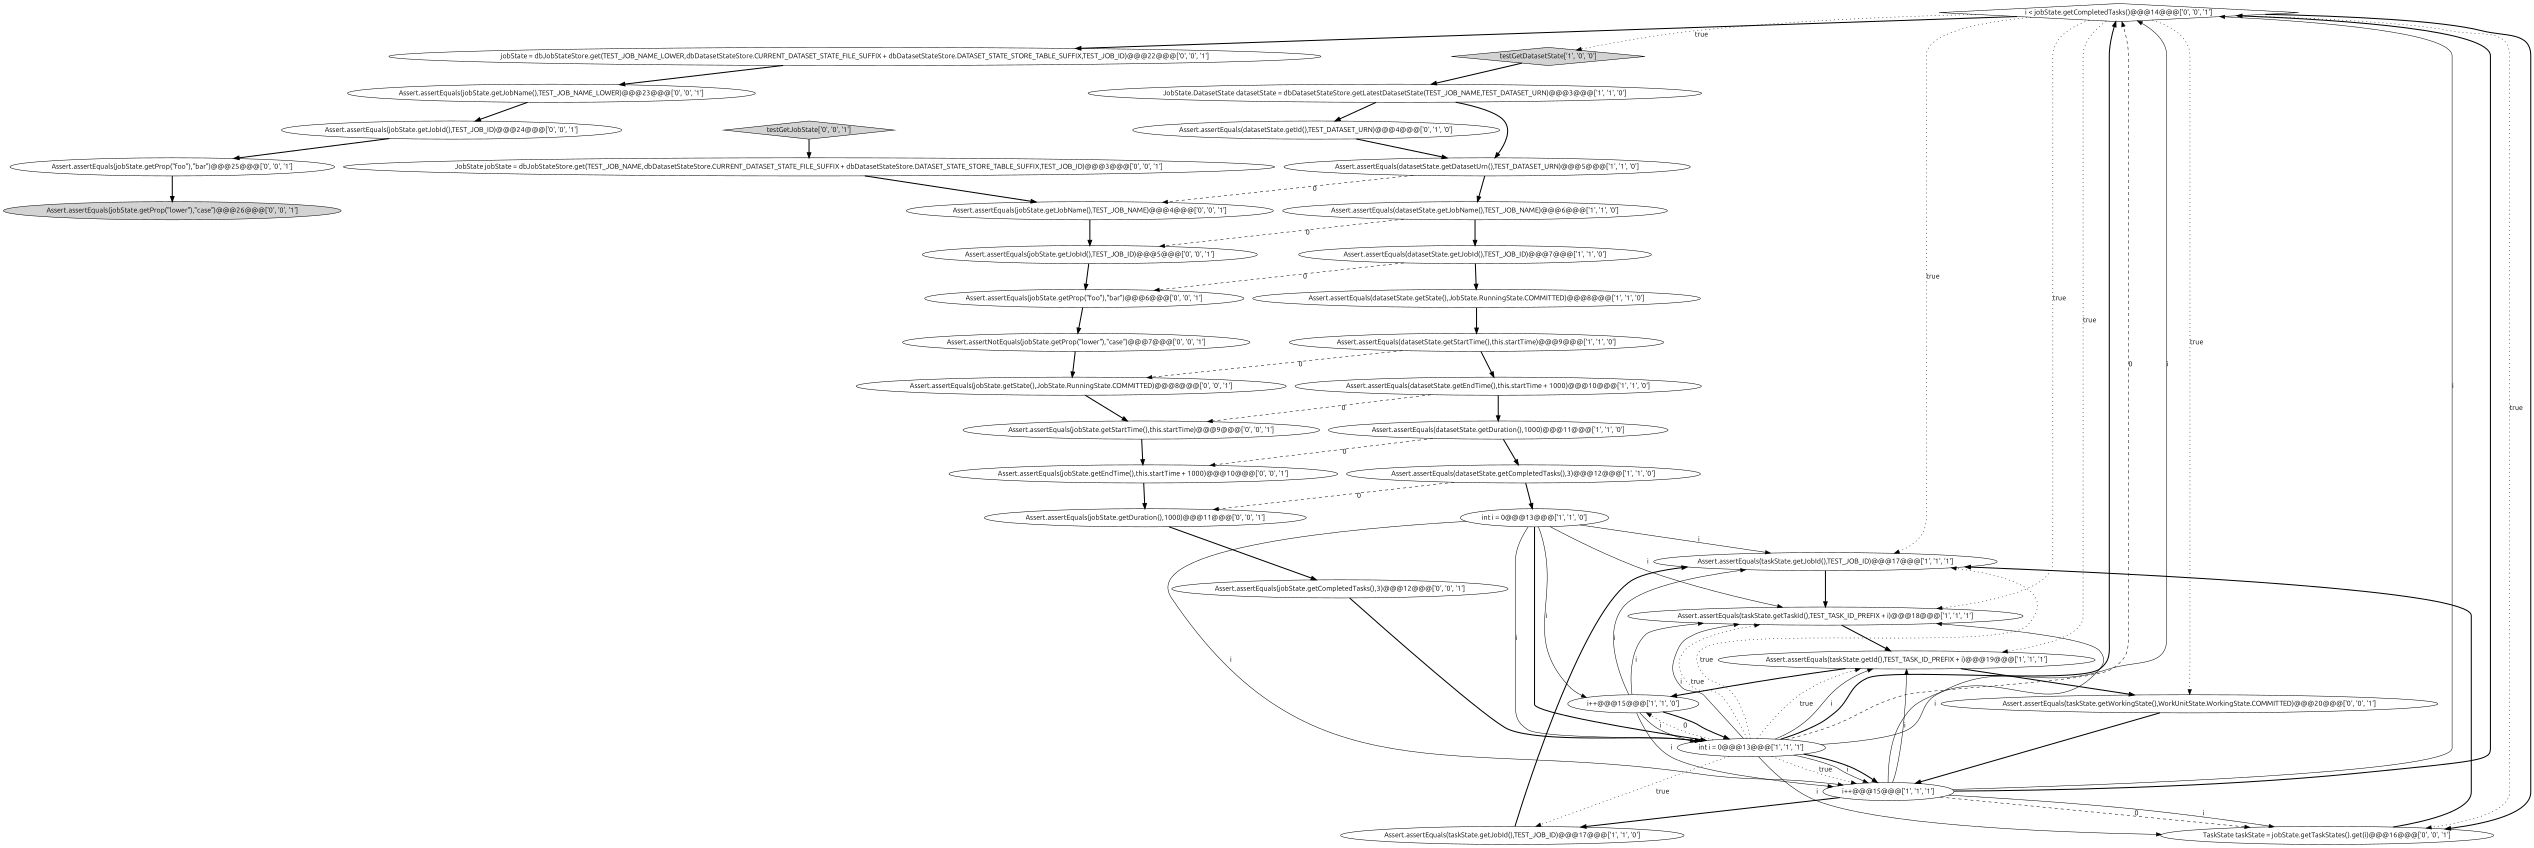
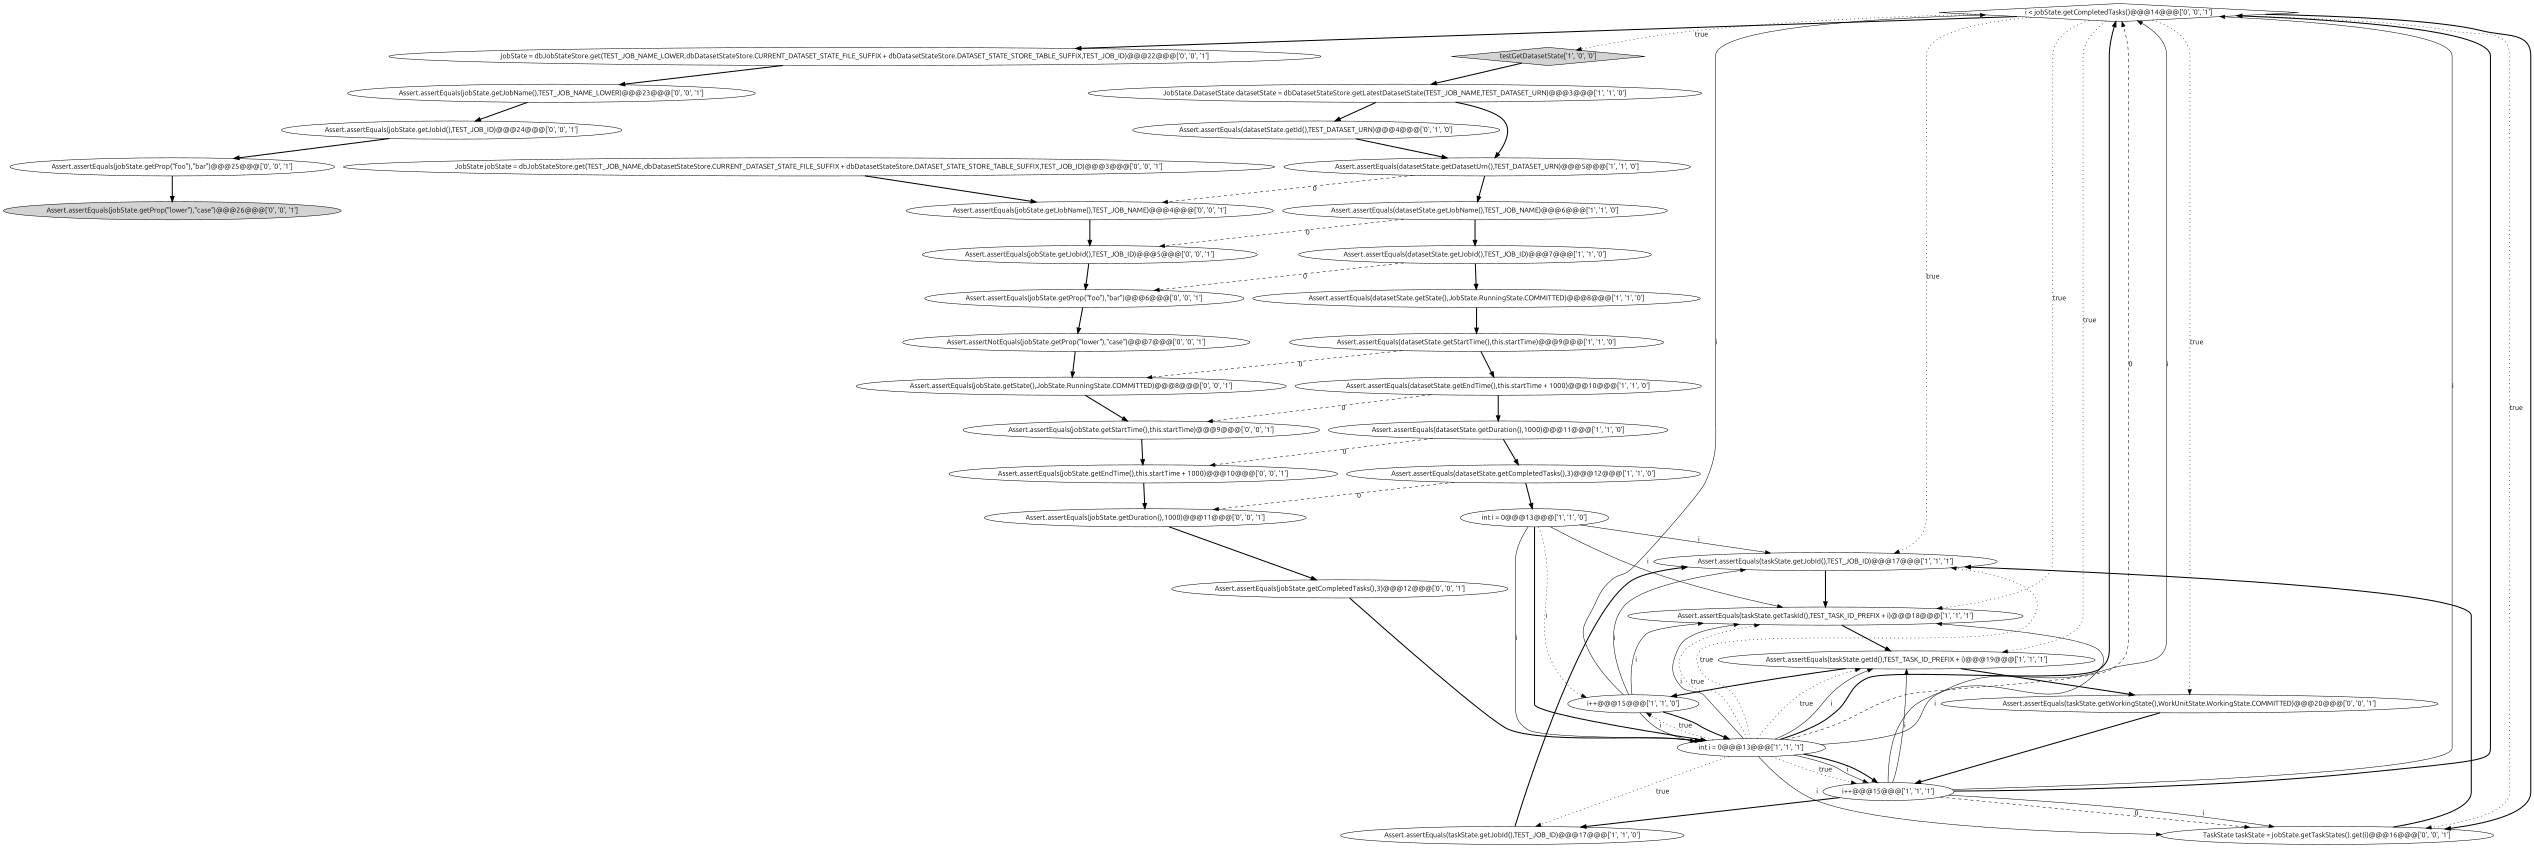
(809, 130) -> none
(1545, 617) -> (1545, 617)
(1686, 726) -> (1686, 726)
(1319, 727) -> none
(1720, 772) -> (1716, 270)
